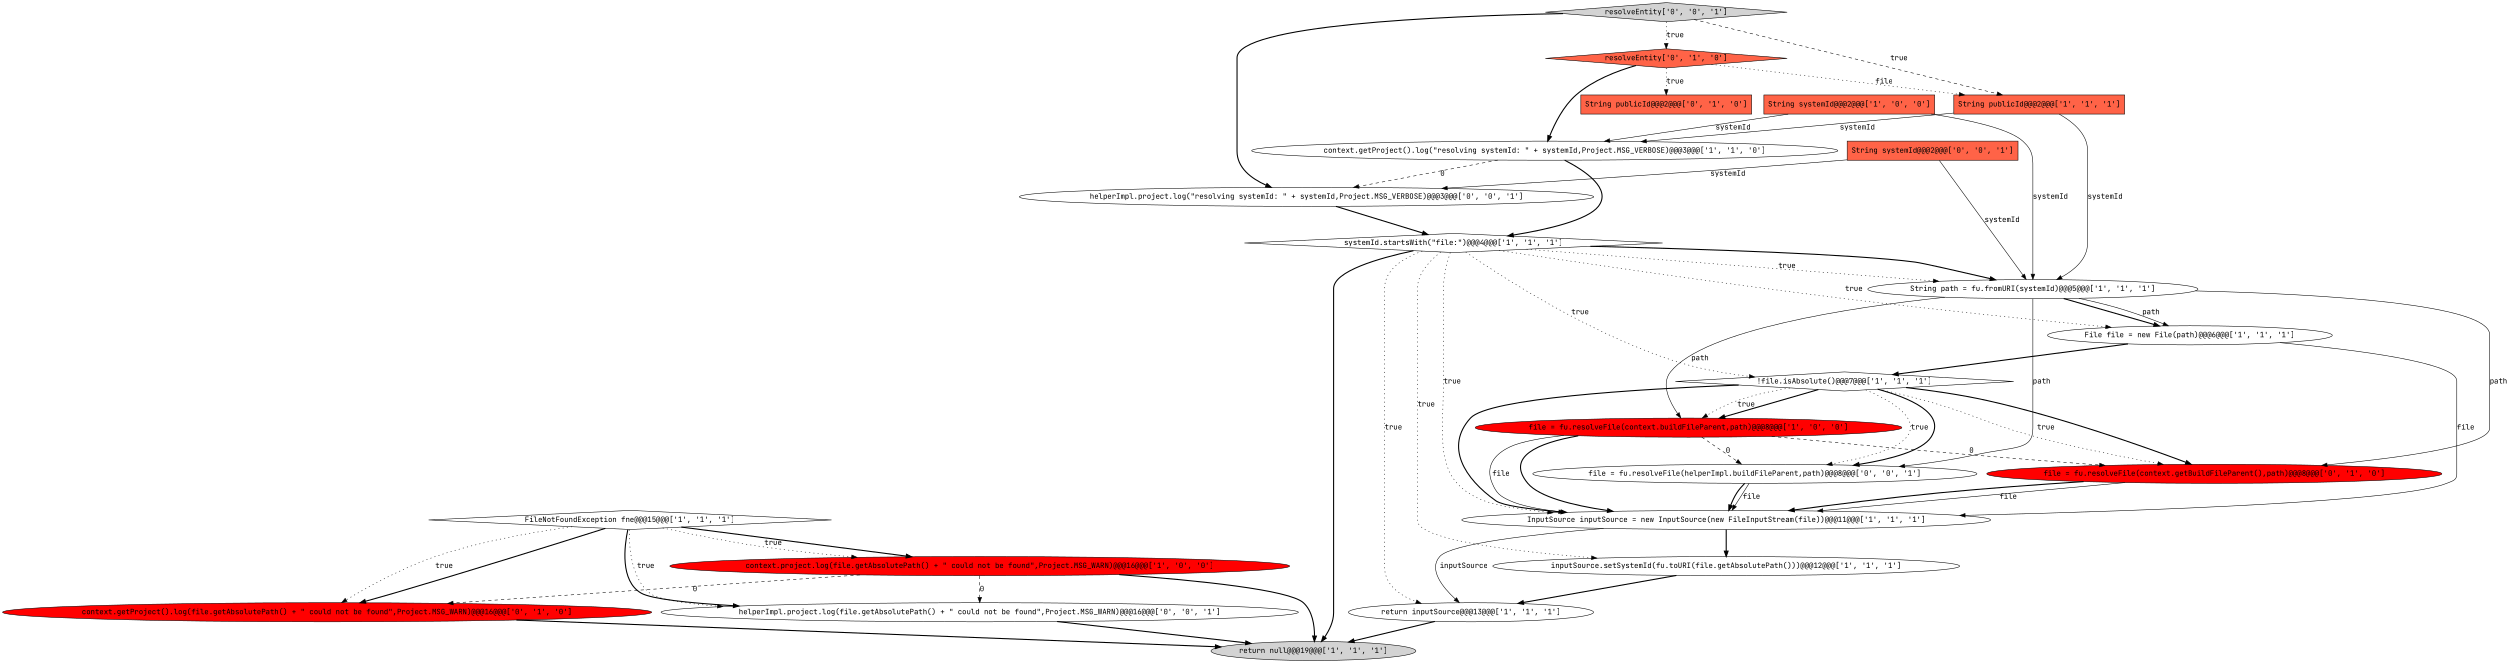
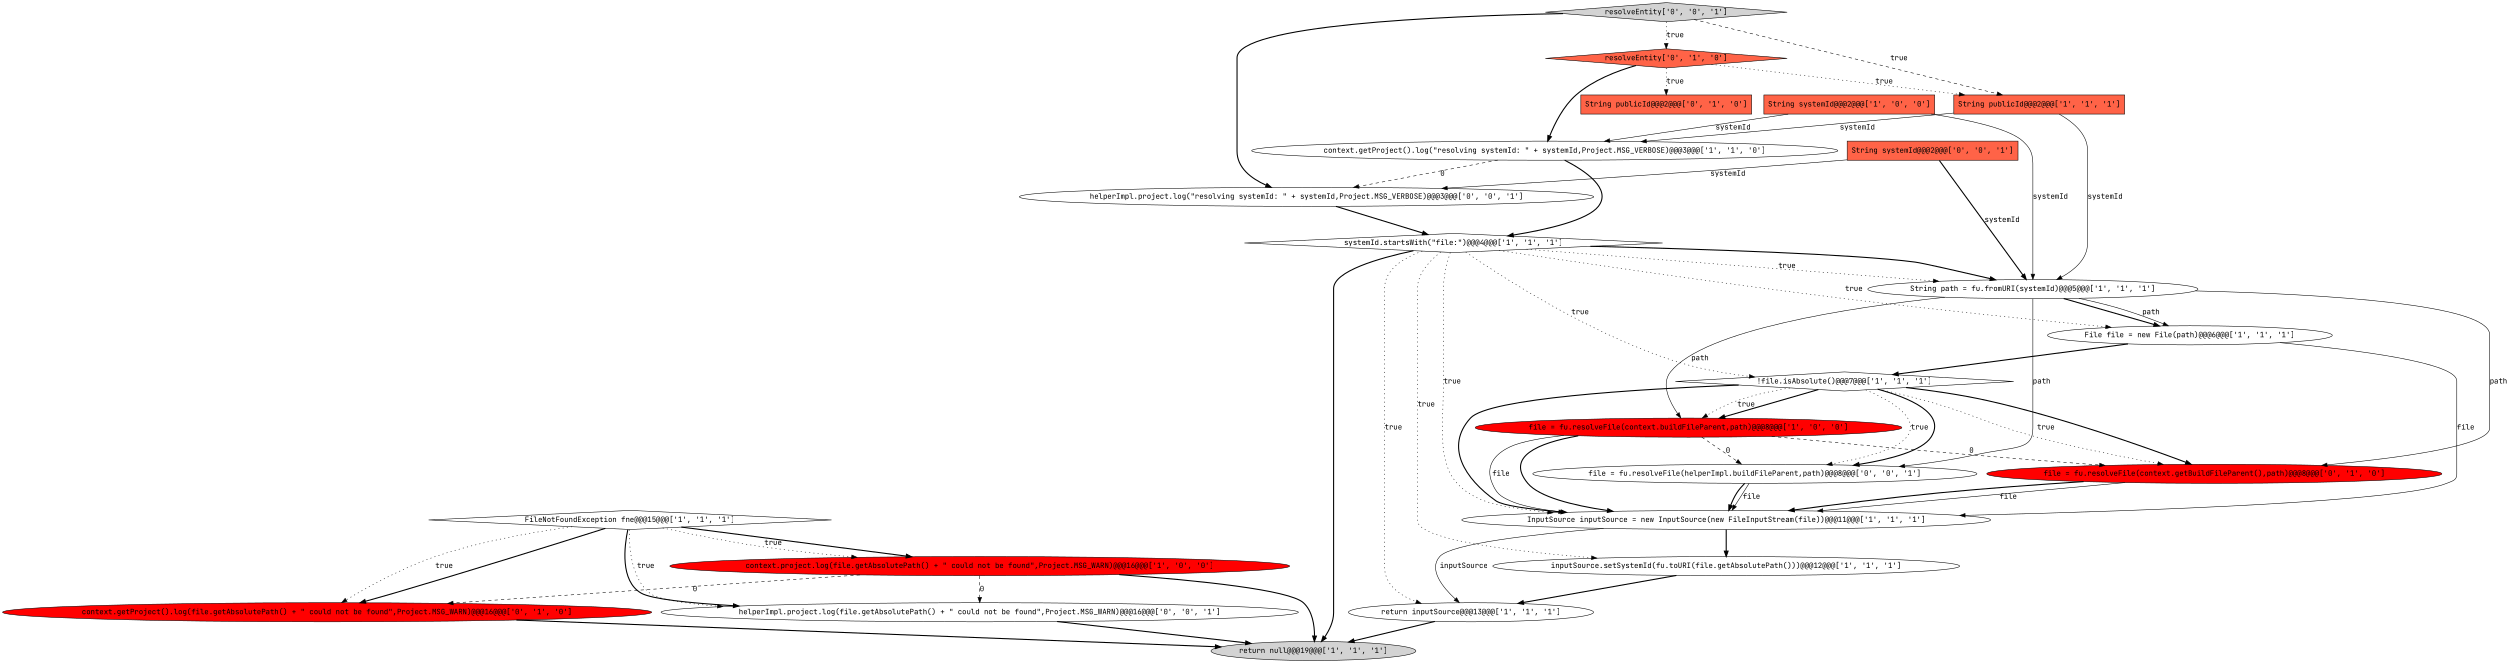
(1884, 81) -> (1884, 81)
(1981, 218) -> (1981, 218)
